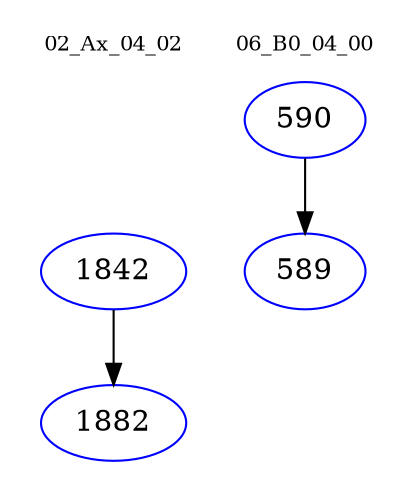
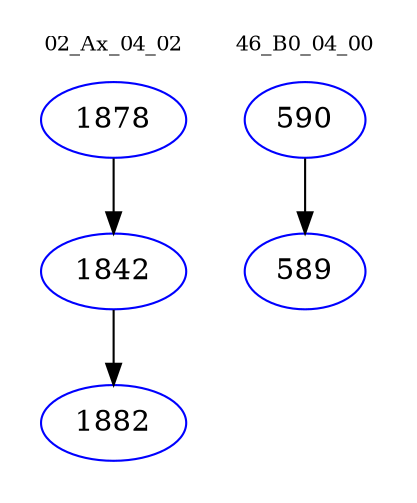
(305, 45) -> (305, 45)
none -> (114, 120)
